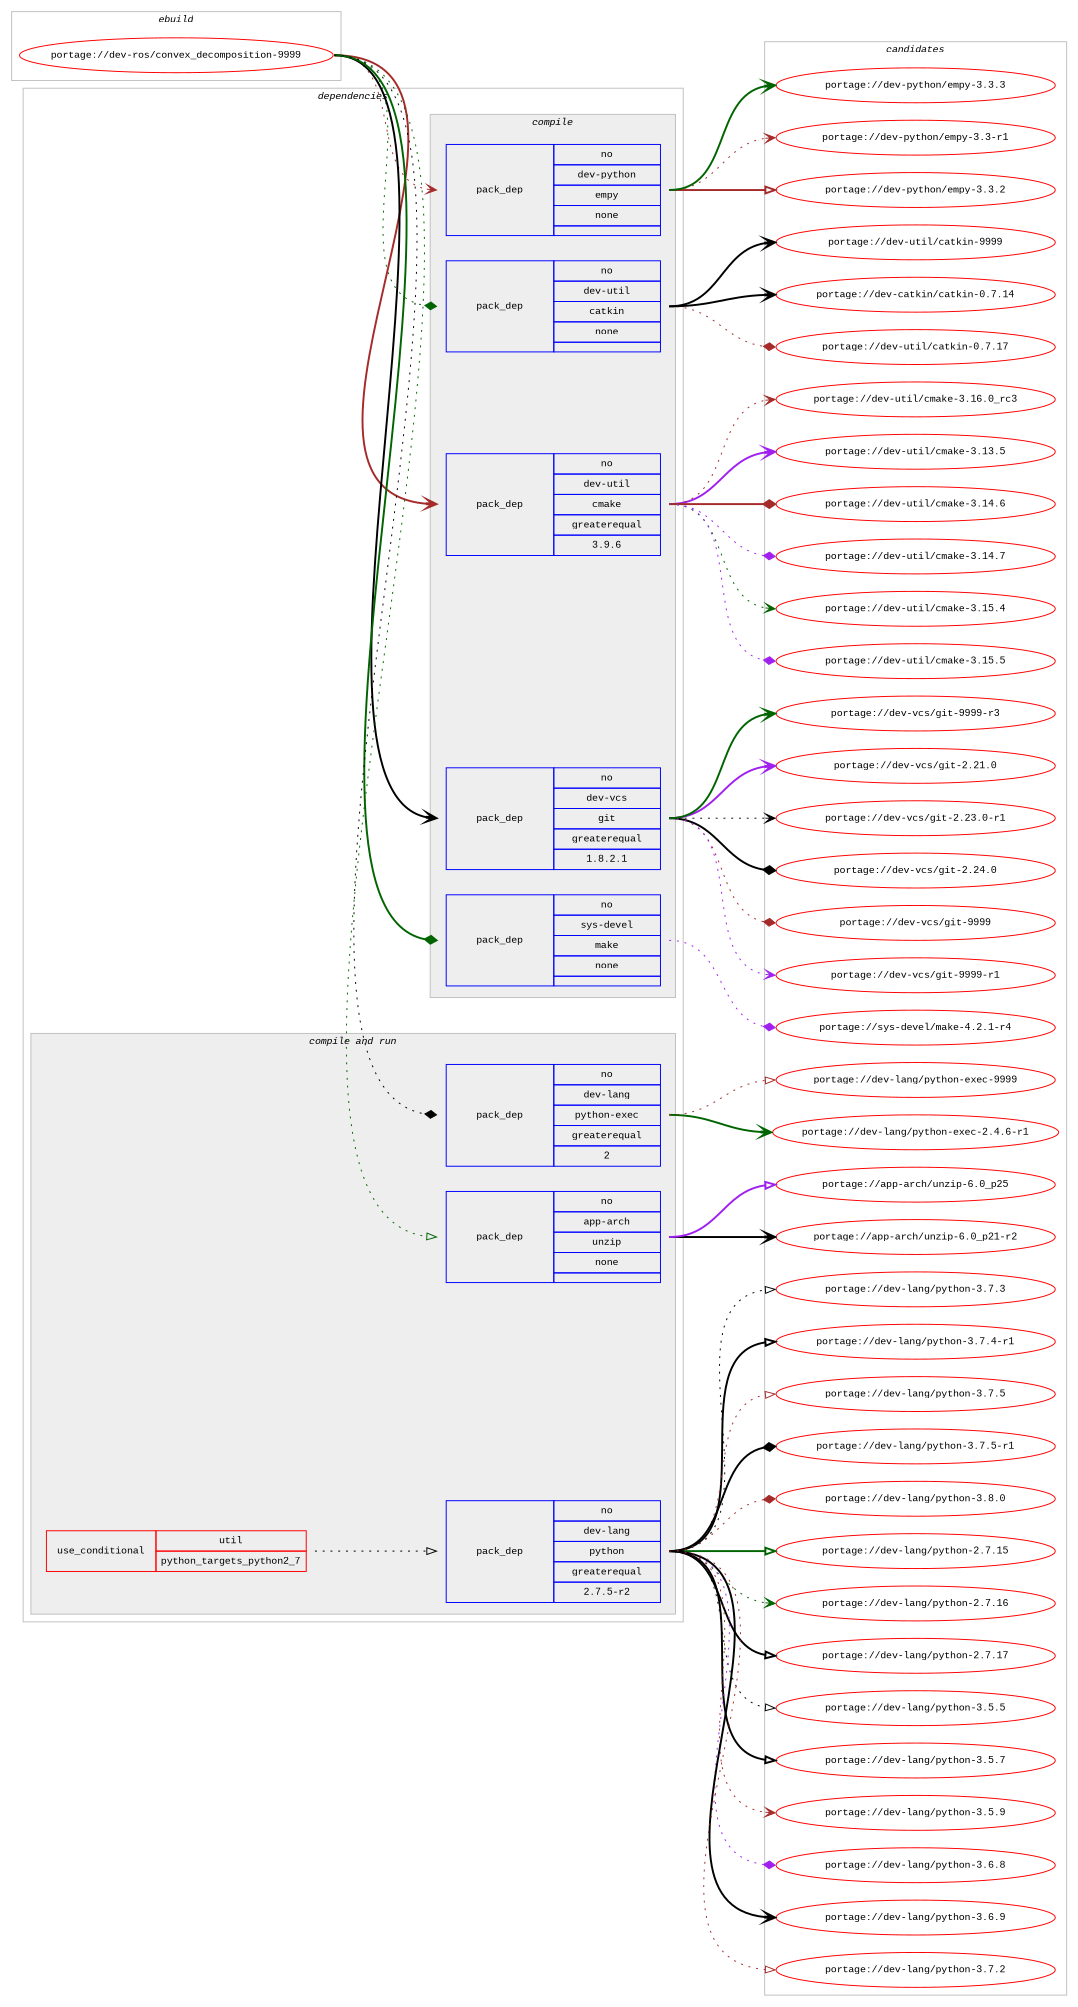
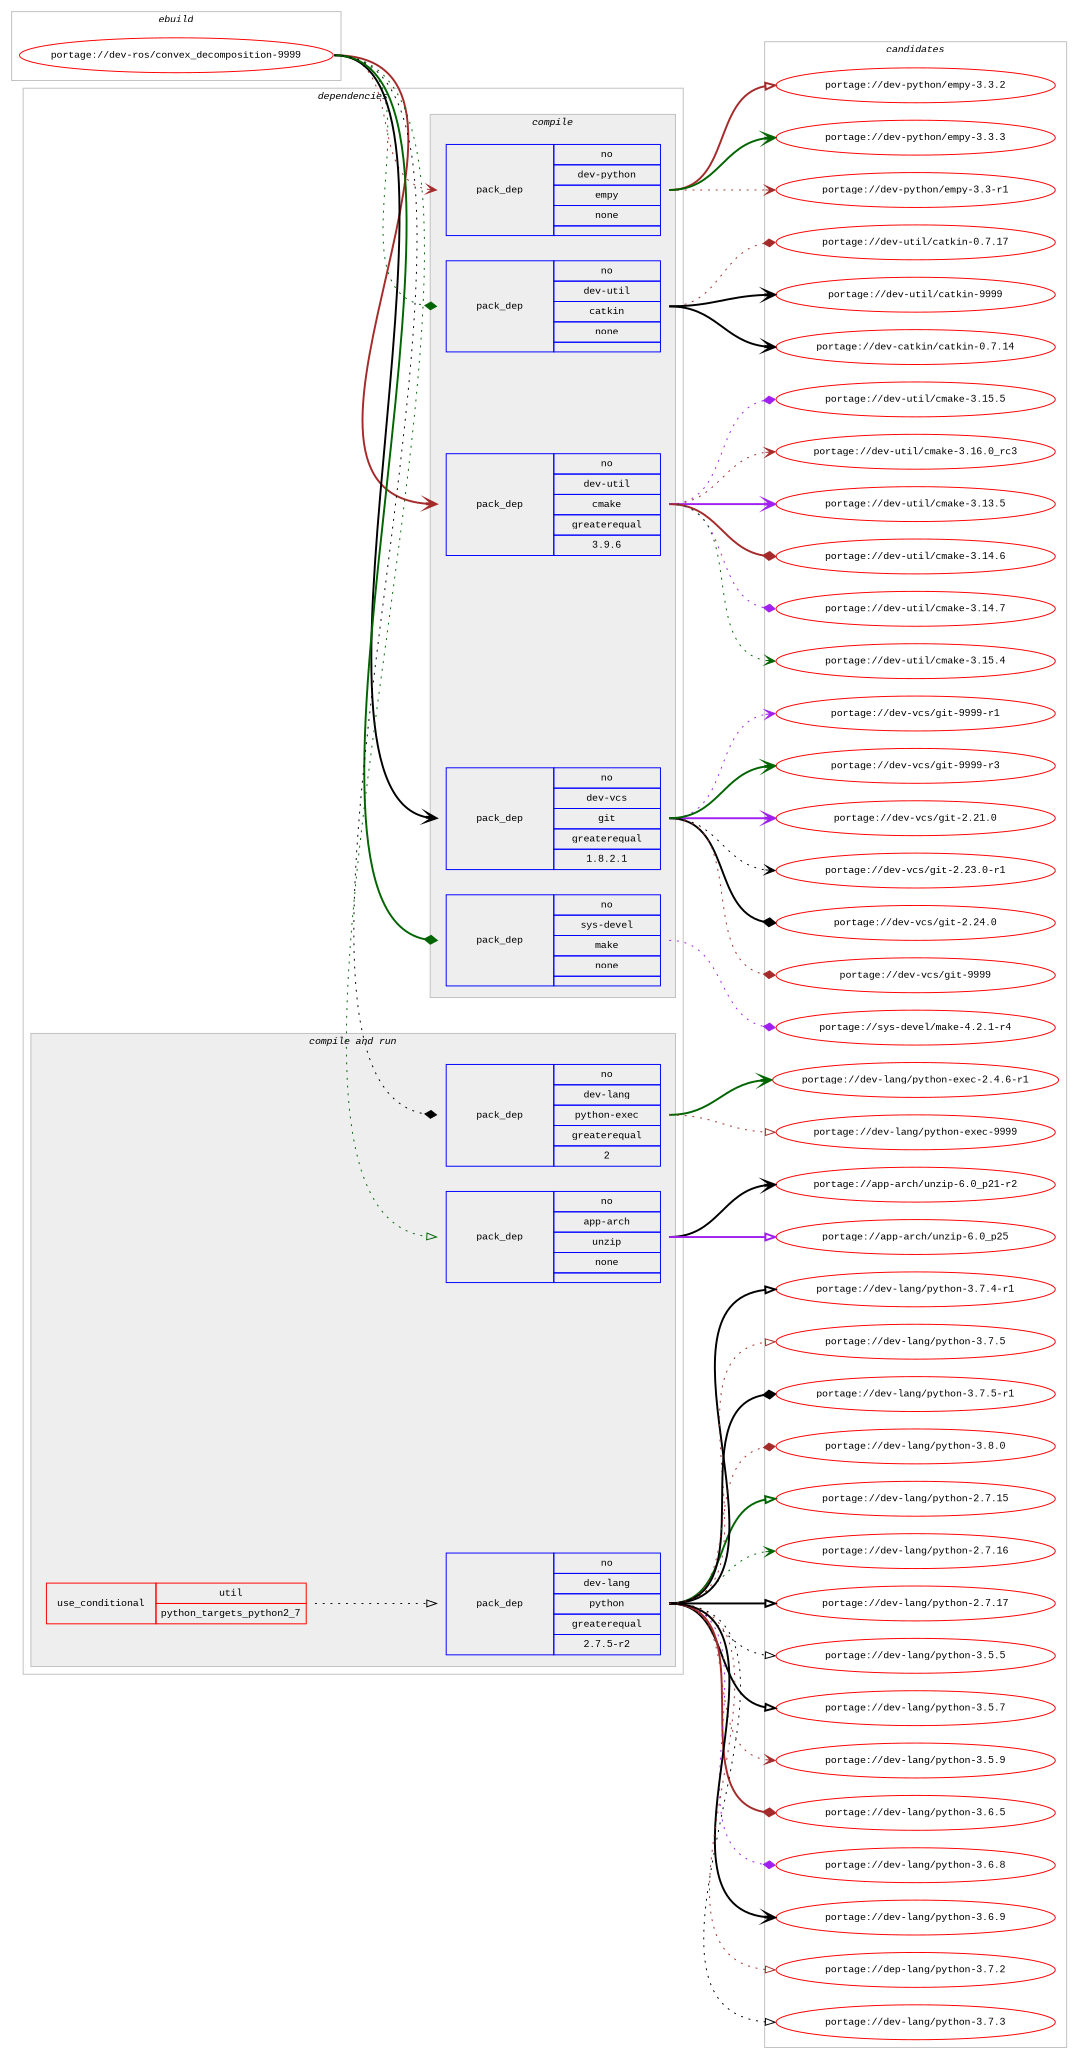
none -> (916, 1813)
(916, 1970) -> (916, 1970)
